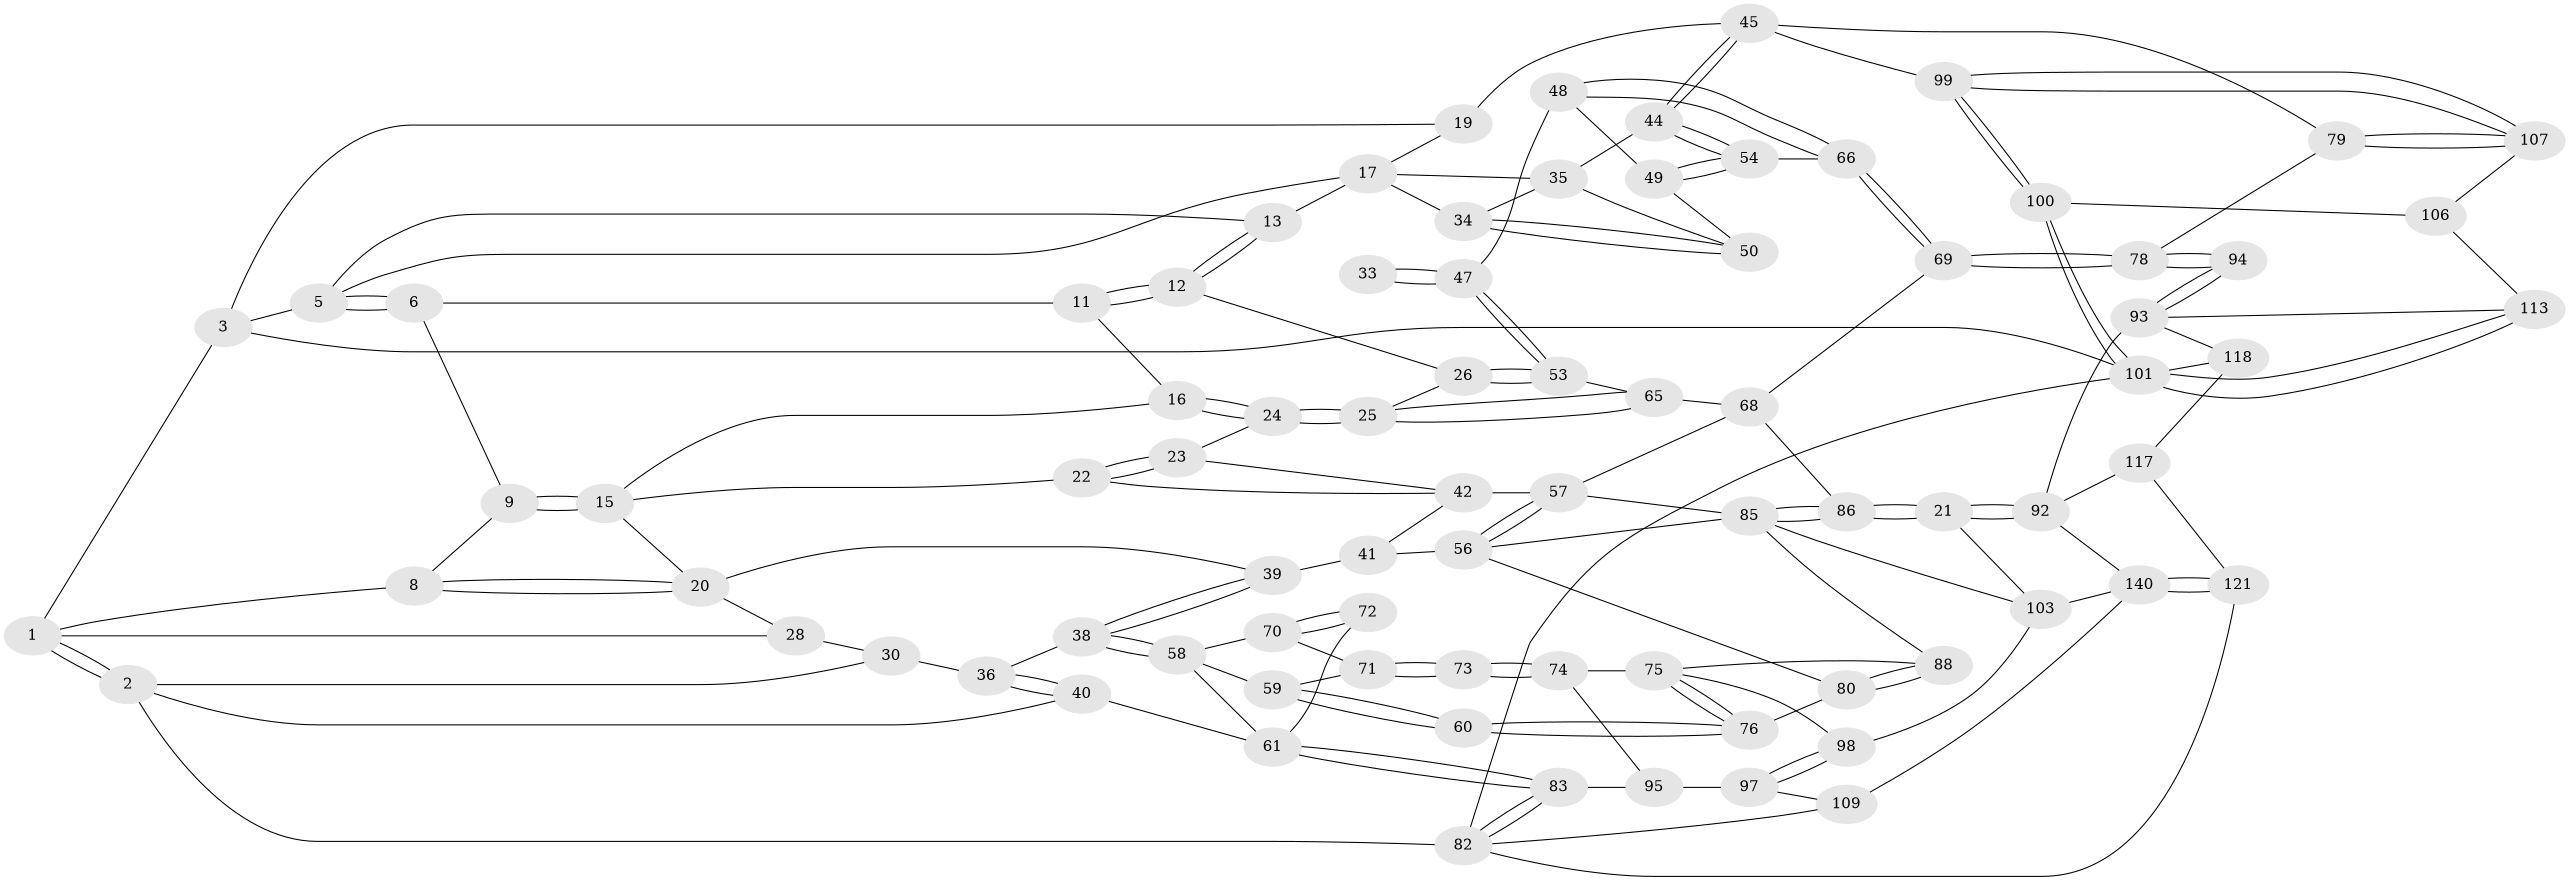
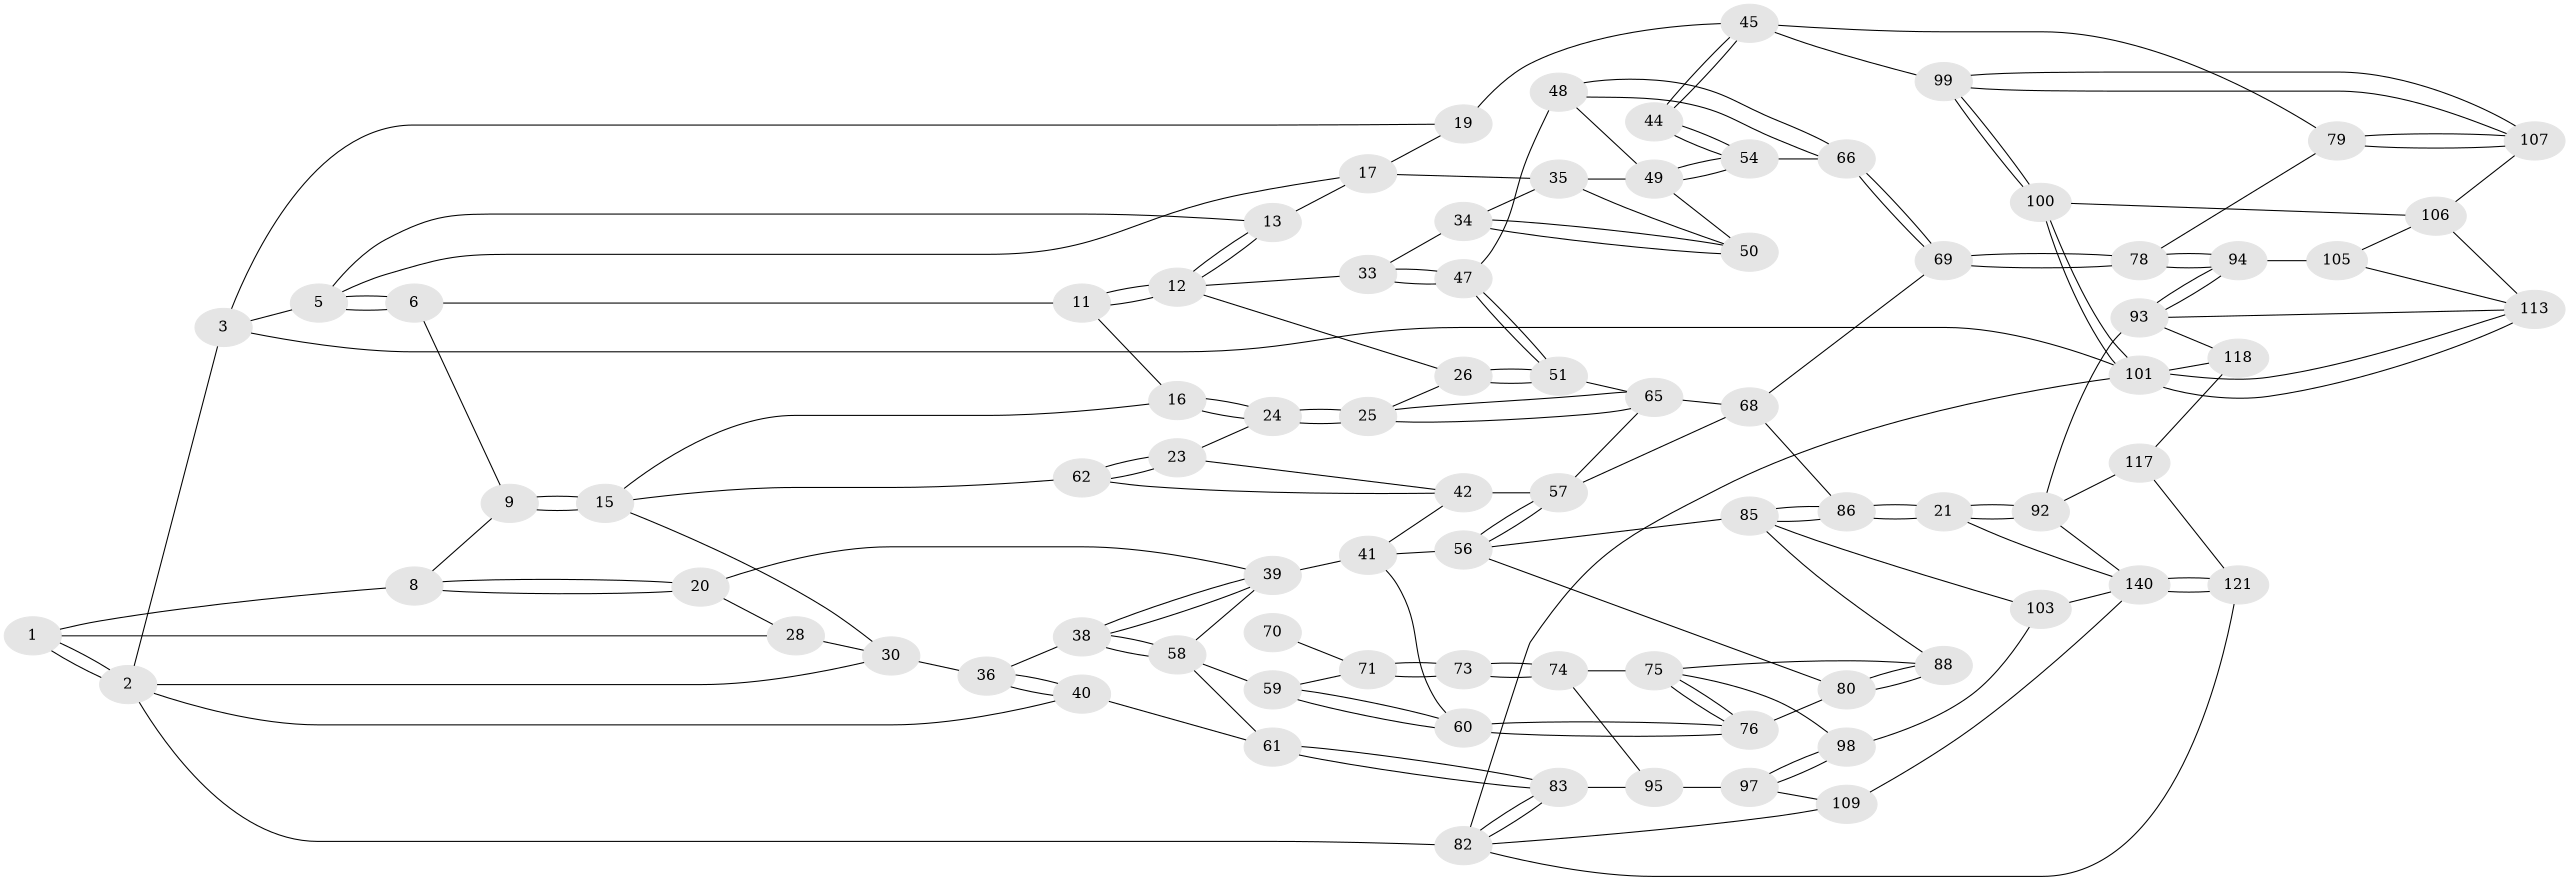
(1607, 150) -> (1607, 179)
(1416, 198) -> (1416, 248)
none -> (2337, 261)
none -> (1273, 281)
(1559, 376) -> (1559, 376)
(1082, 478) -> (1082, 478)
(128, 482) -> (176, 506)
(1654, 504) -> (1606, 445)
(653, 545) -> (743, 563)
(1992, 561) -> (2039, 551)
(1368, 613) -> none
none -> (1416, 641)
(1225, 644) -> (1225, 615)
